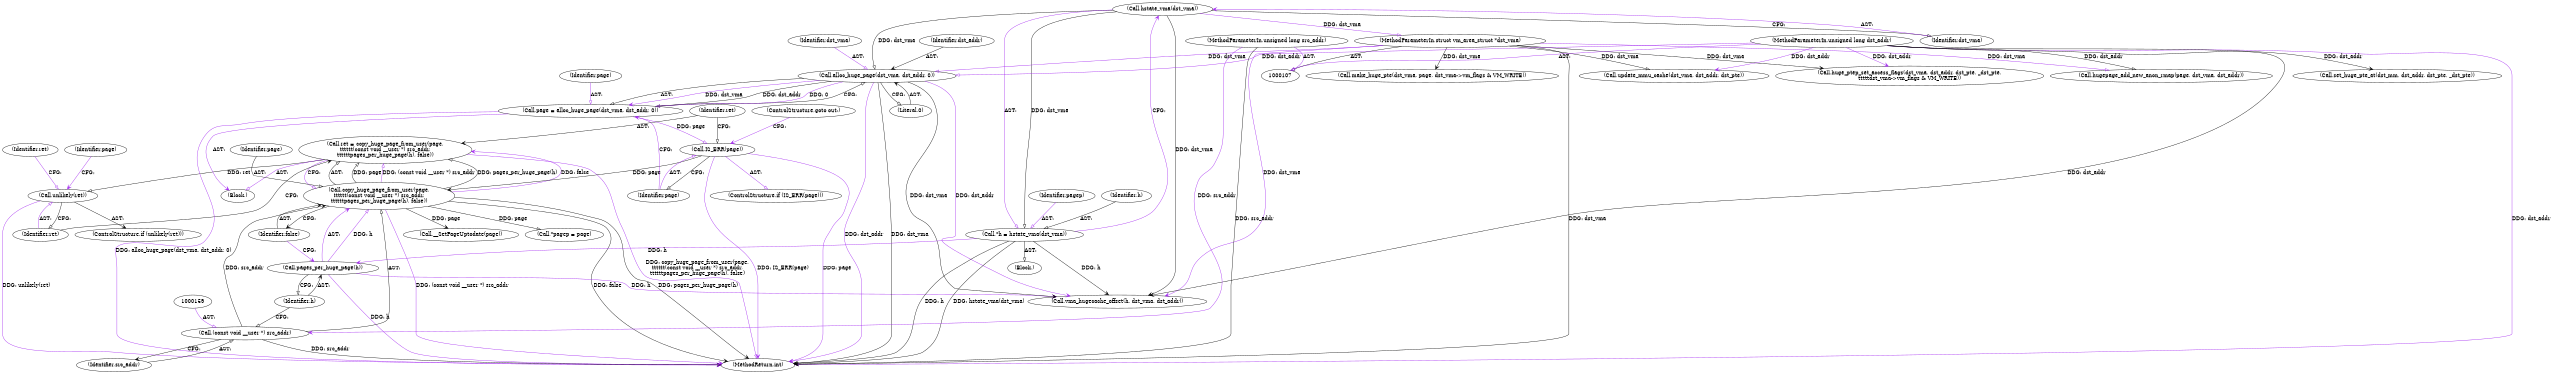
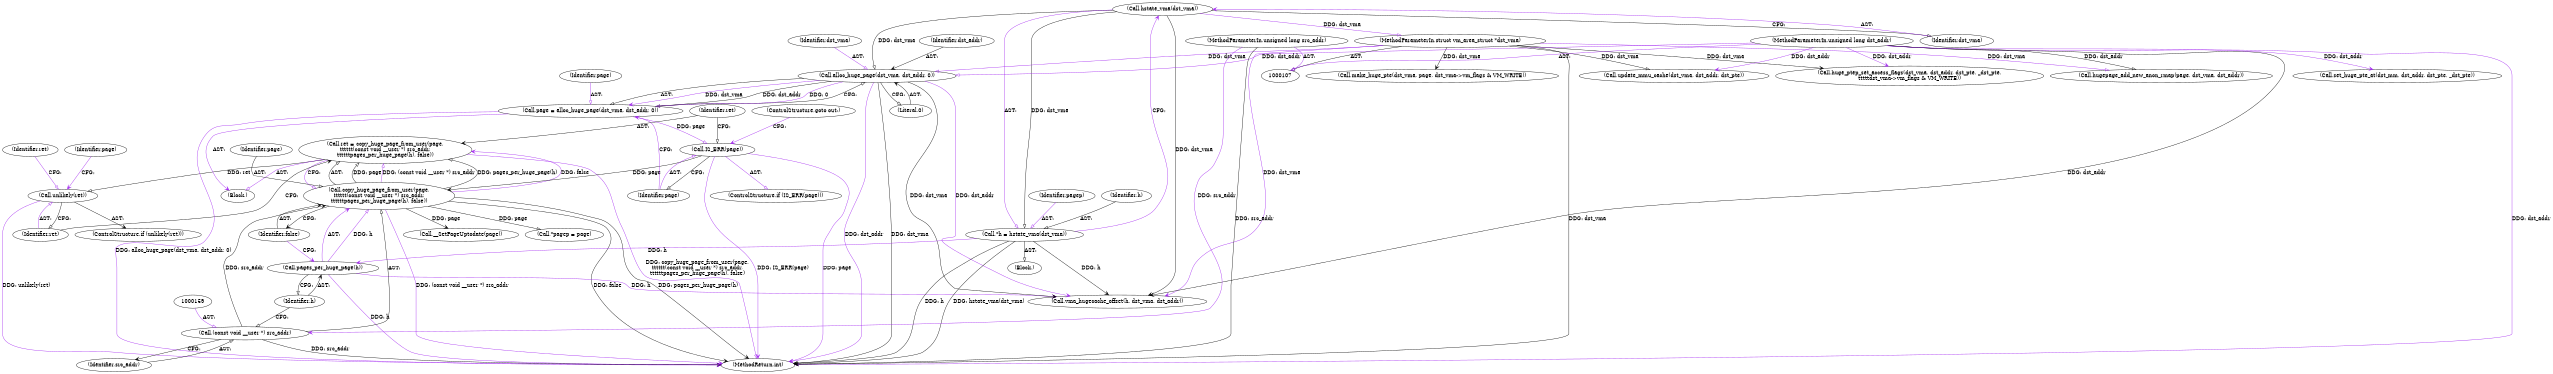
(2129, 49) -> (2129, 49)
